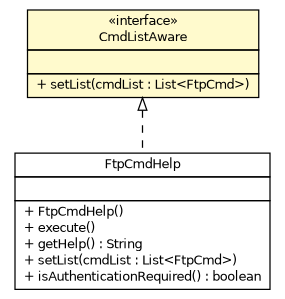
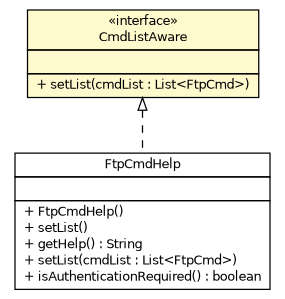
(60, 228) -> (56, 228)
